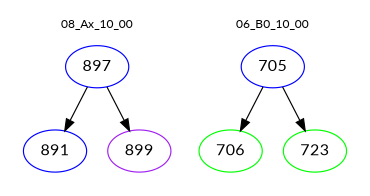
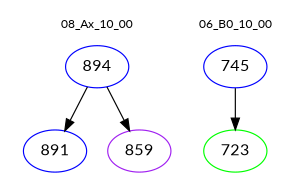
(97, 67) -> (97, 67)
(273, 67) -> (235, 67)
(139, 151) -> (139, 151)
(231, 151) -> none
